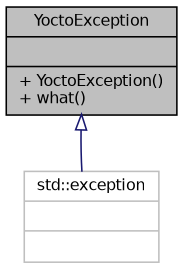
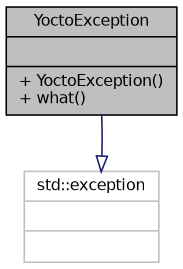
(81, 151) -> (102, 135)
